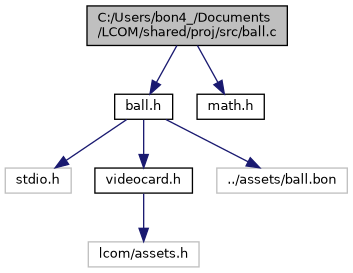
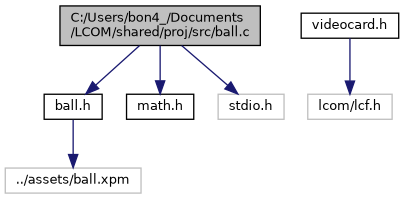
(144, 137) -> none
(96, 140) -> (205, 66)
(282, 181) -> (73, 181)
(144, 254) -> (350, 107)
